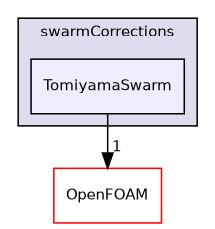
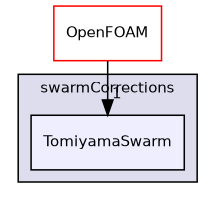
(108, 136) -> (108, 83)
